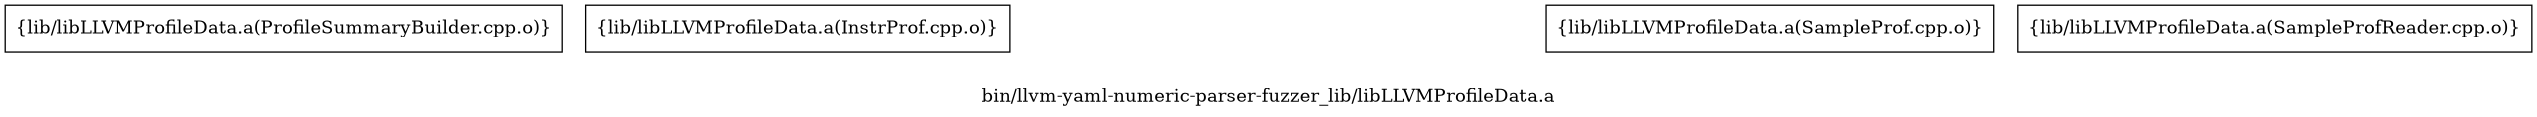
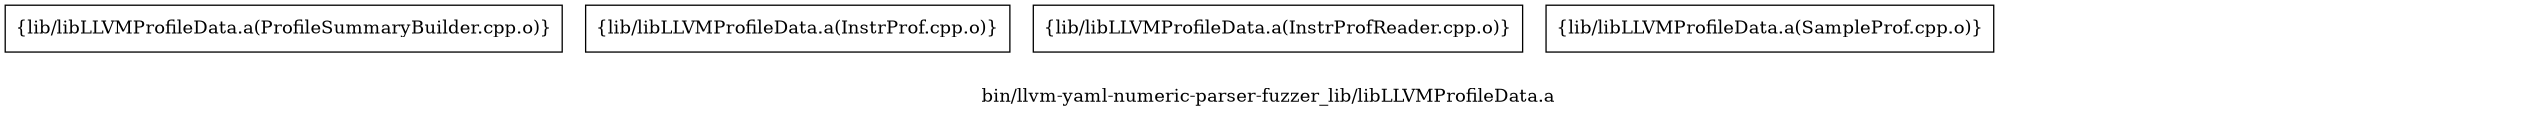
none -> (1278, 29)
(2275, 29) -> none
